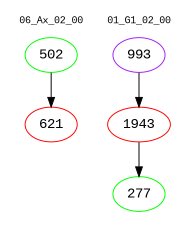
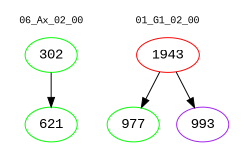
(51, 55) -> (51, 55)
(139, 85) -> (183, 86)
(51, 125) -> (51, 125)
(139, 194) -> (133, 125)
